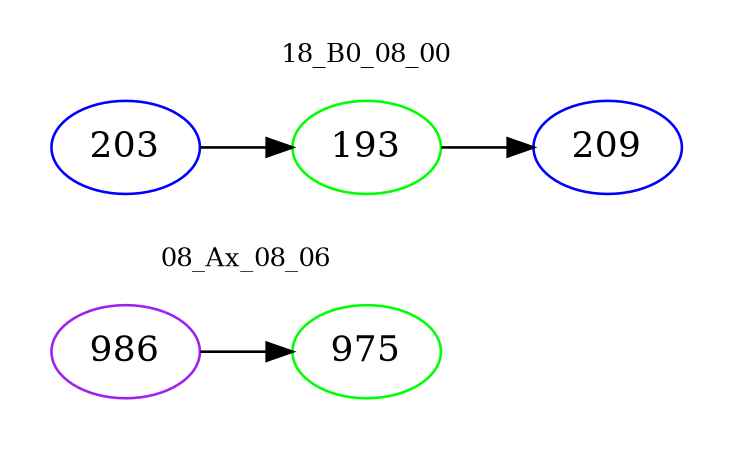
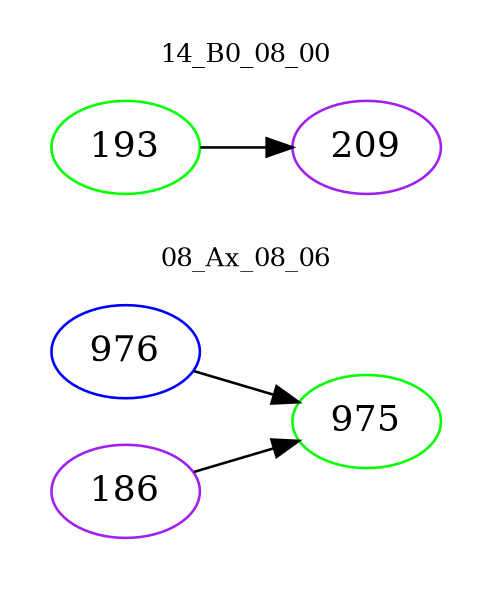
(367, 56) -> (246, 56)
(126, 147) -> none
(608, 147) -> (367, 147)
(126, 352) -> (126, 491)
none -> (126, 352)
